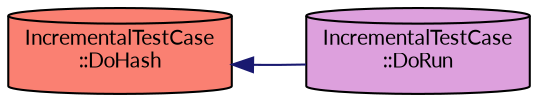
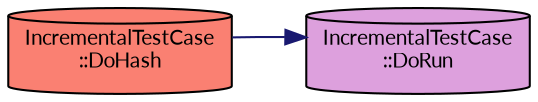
(280, 65) -> (259, 37)
